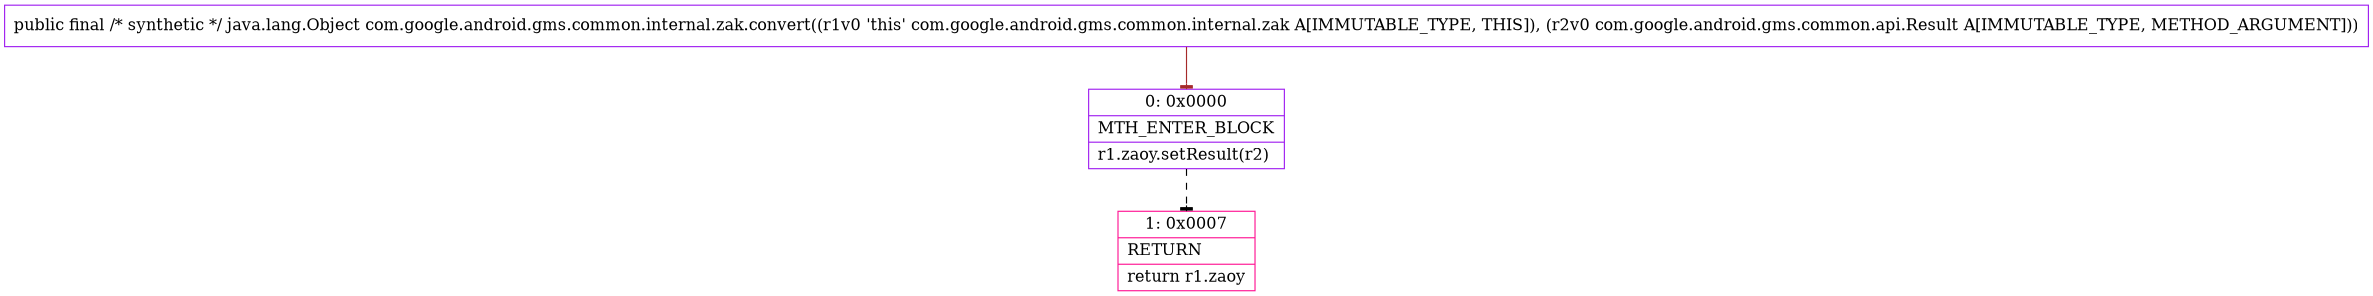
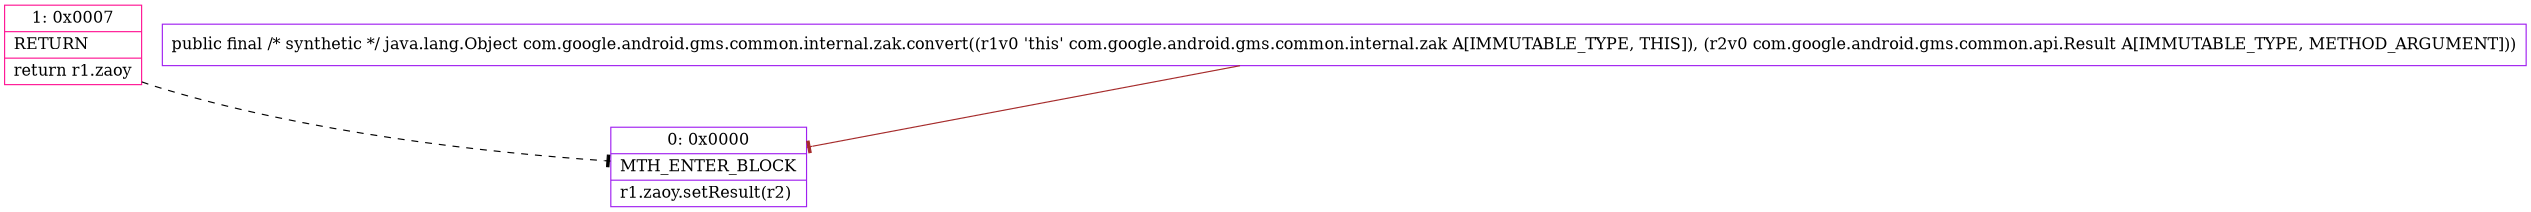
(1187, 187) -> (371, 134)
